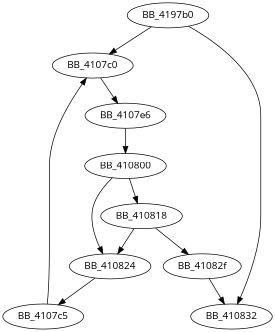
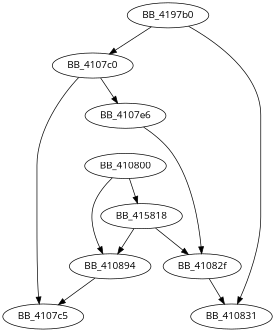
(126, 137) -> (186, 180)
(50, 190) -> (37, 181)
(142, 216) -> (142, 216)
(110, 266) -> (110, 266)
(231, 317) -> (231, 317)
